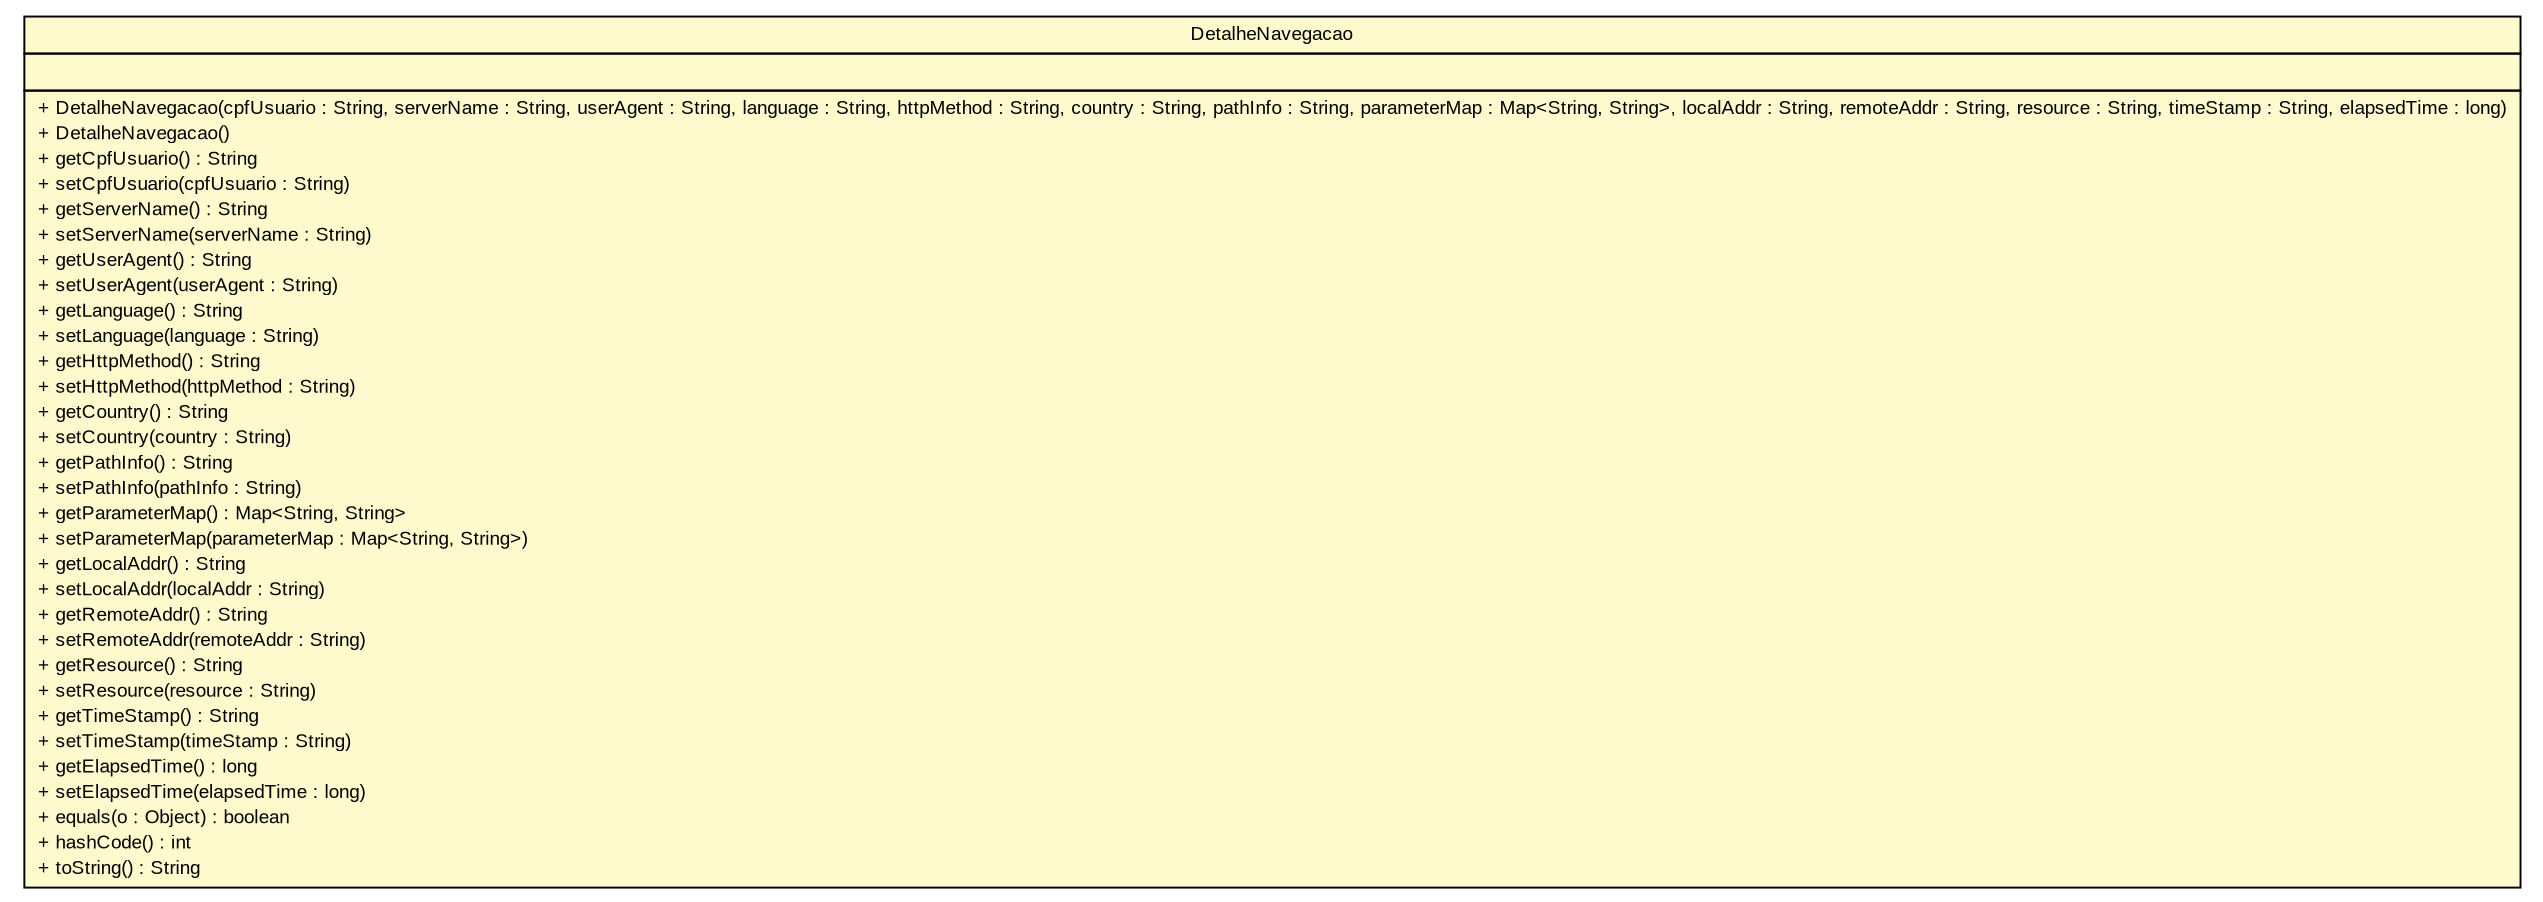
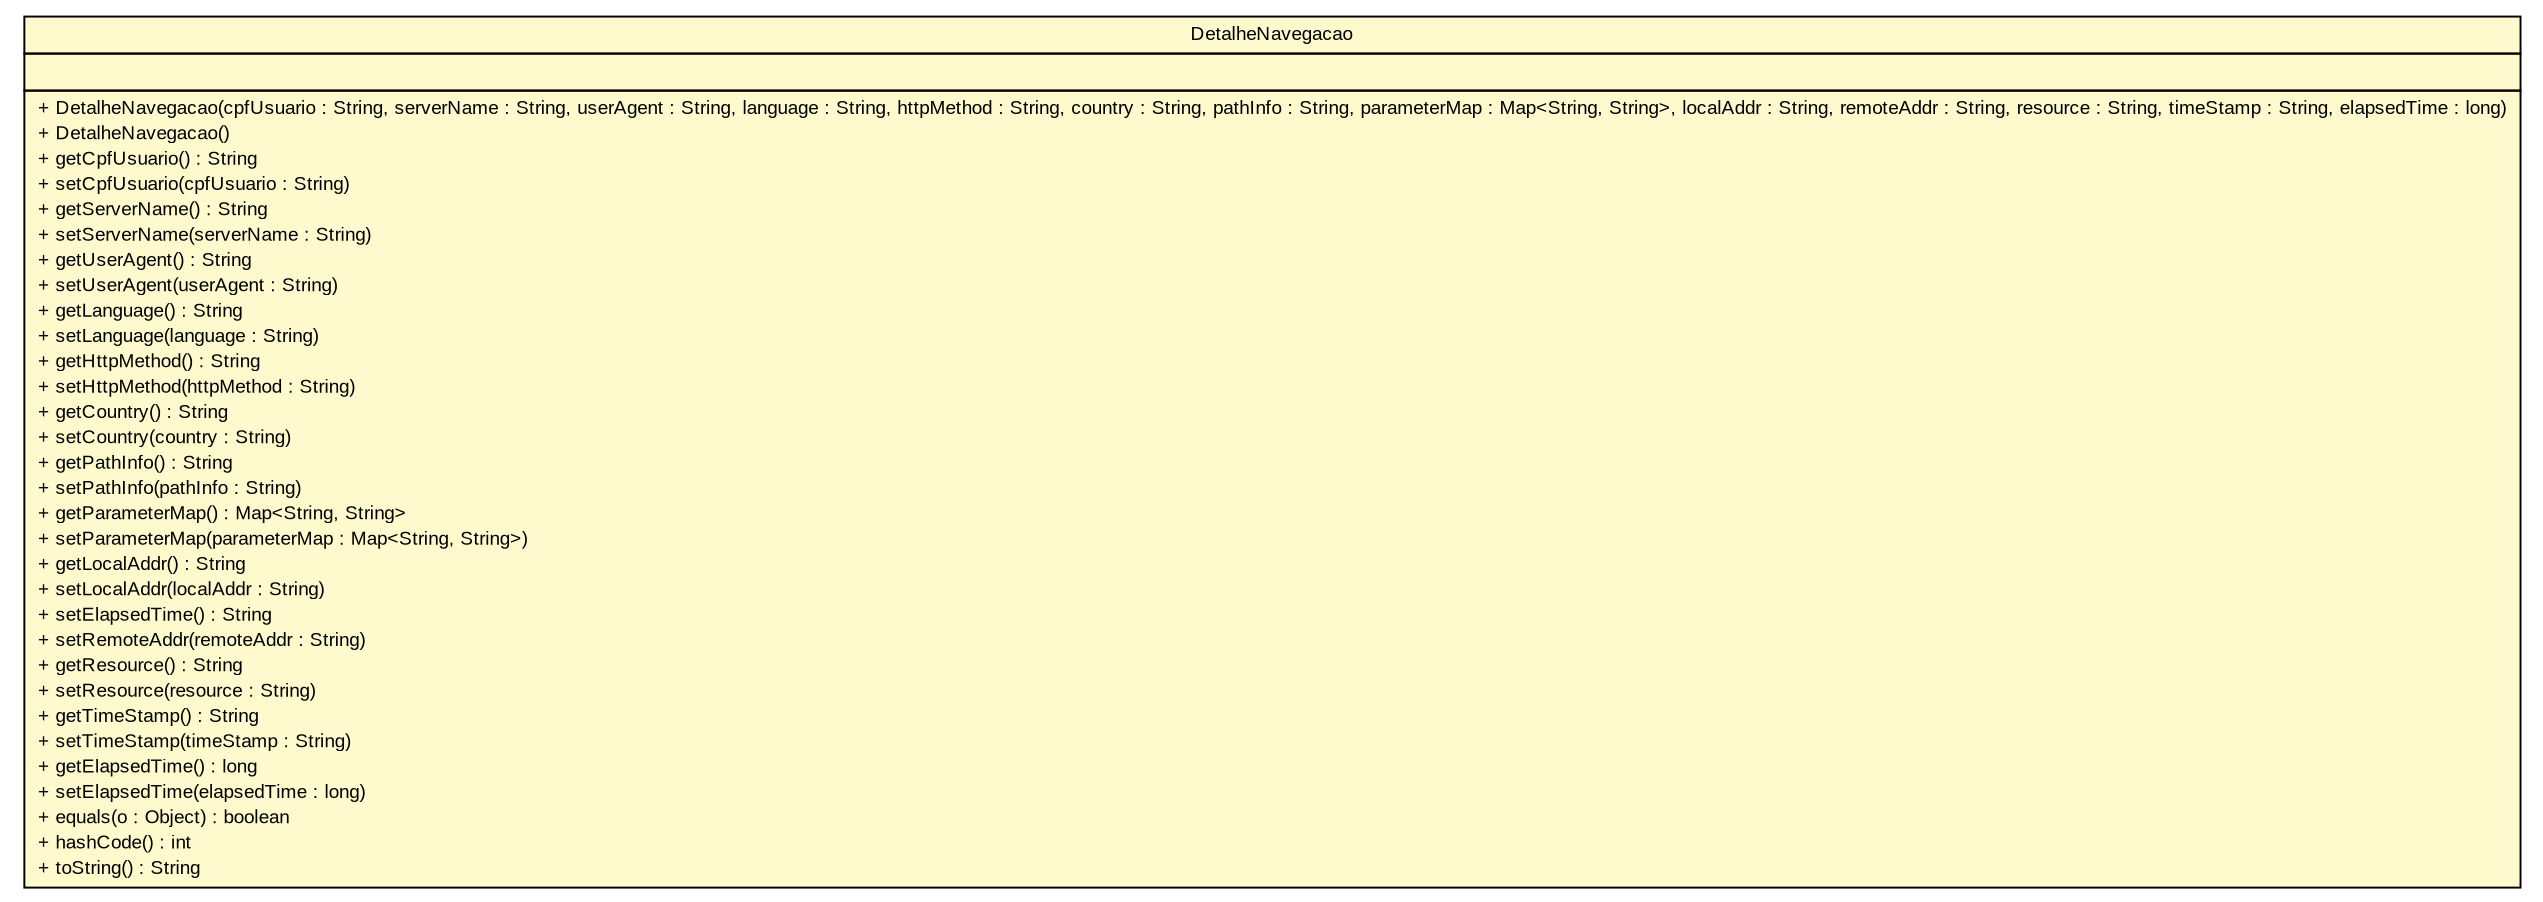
(153, 615) -> (156, 615)
